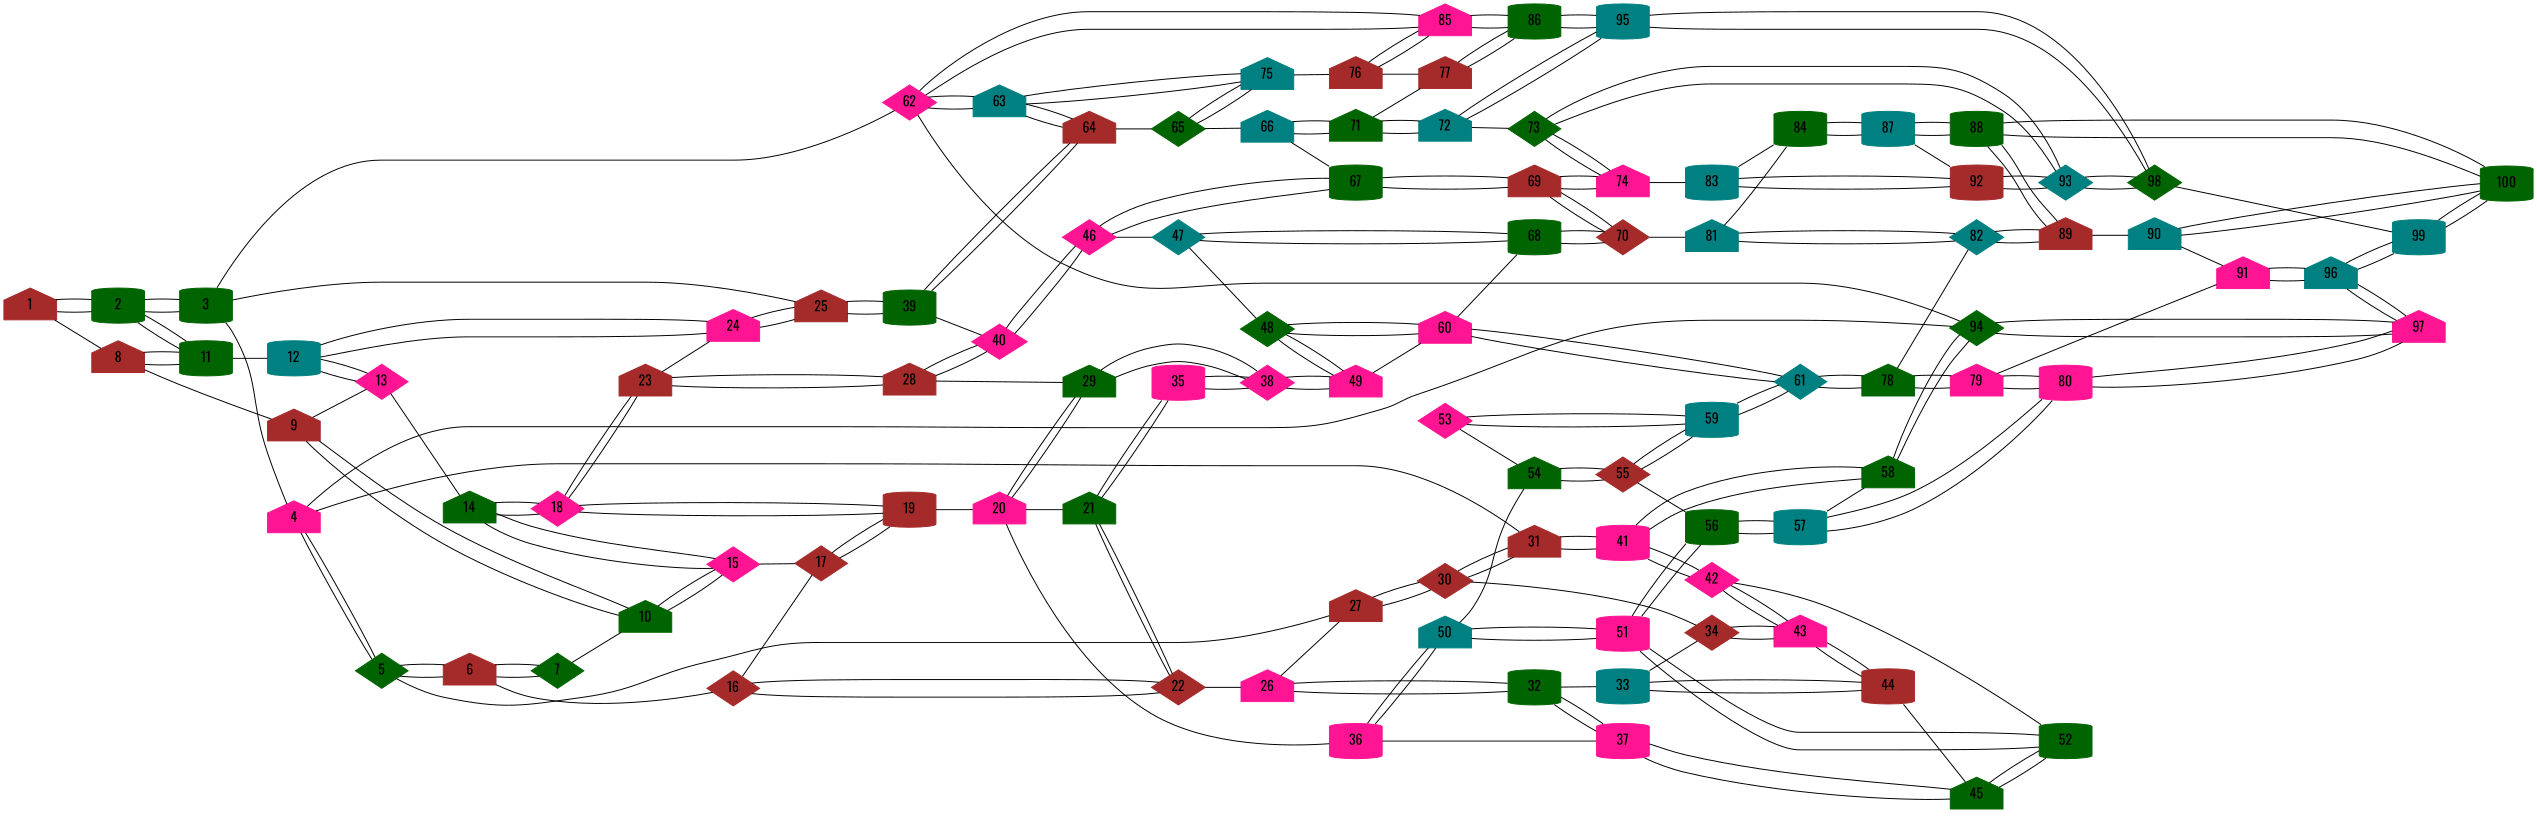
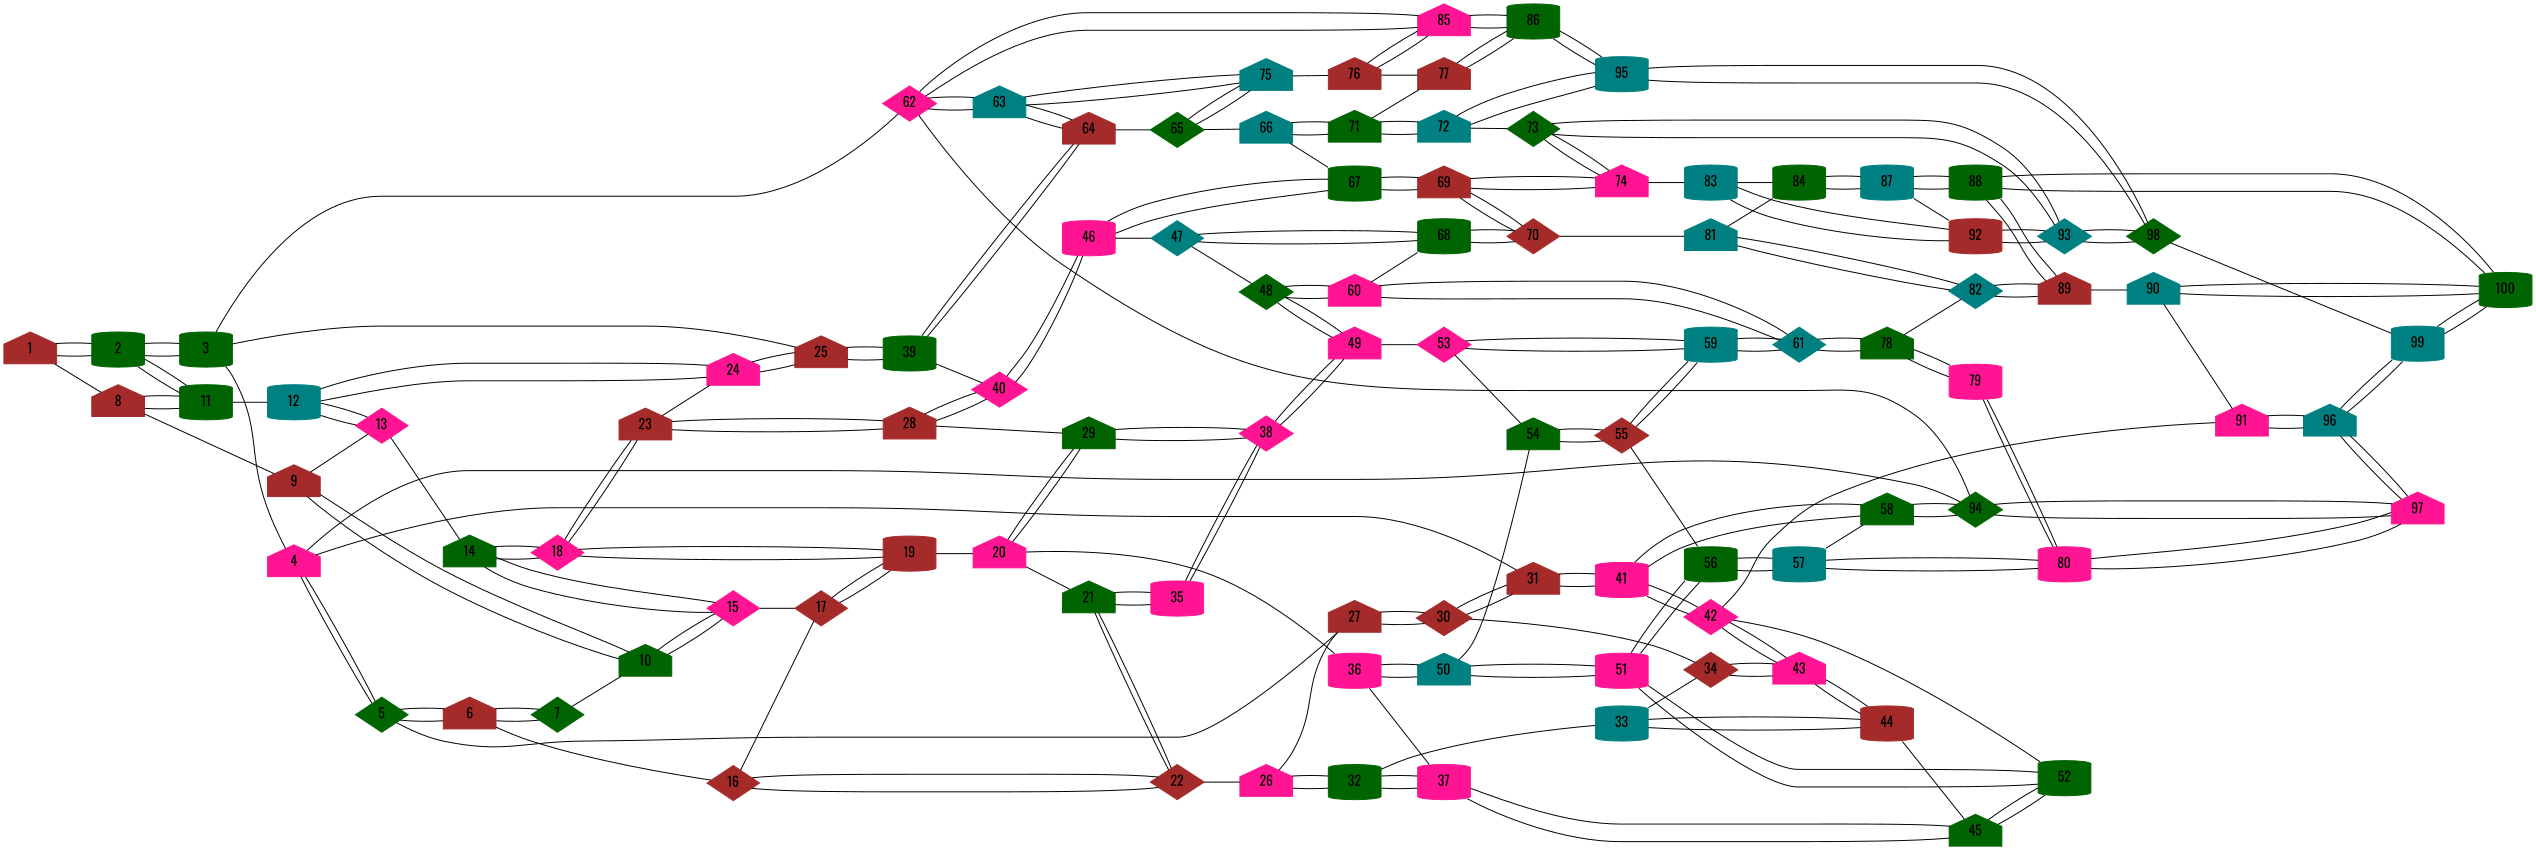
(1089, 237) -> (1089, 238)
(2107, 329) -> (1943, 460)
(1397, 358) -> (1399, 345)
(1977, 382) -> (1976, 382)
